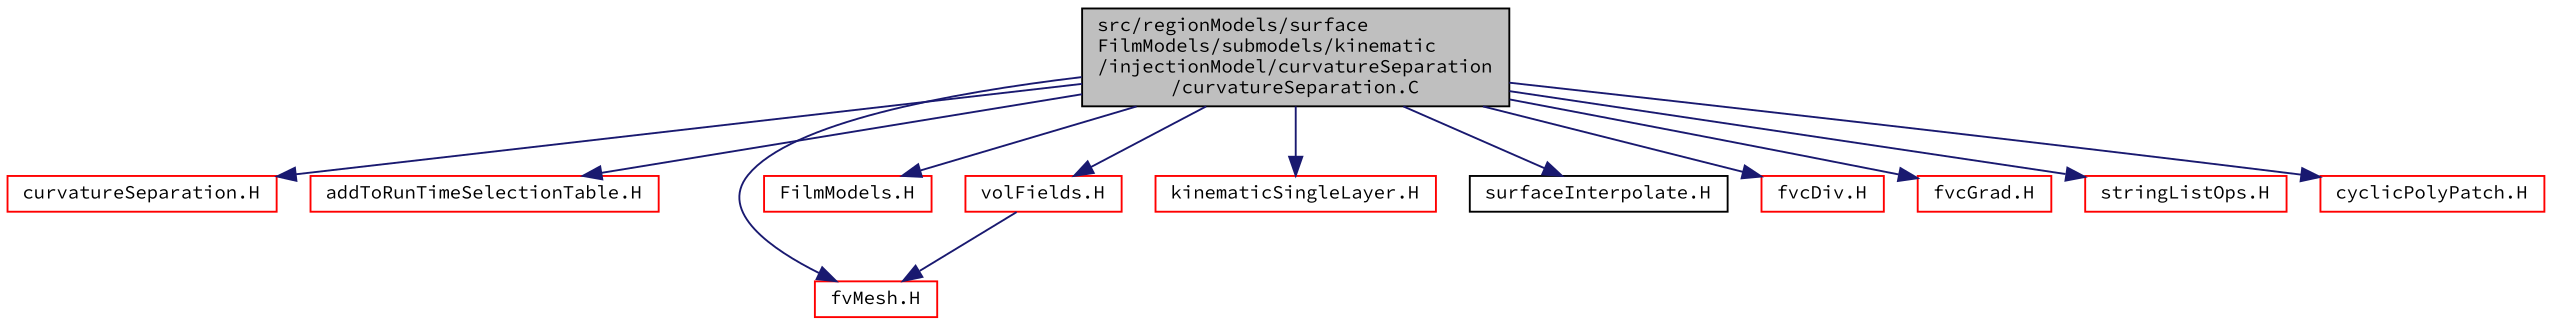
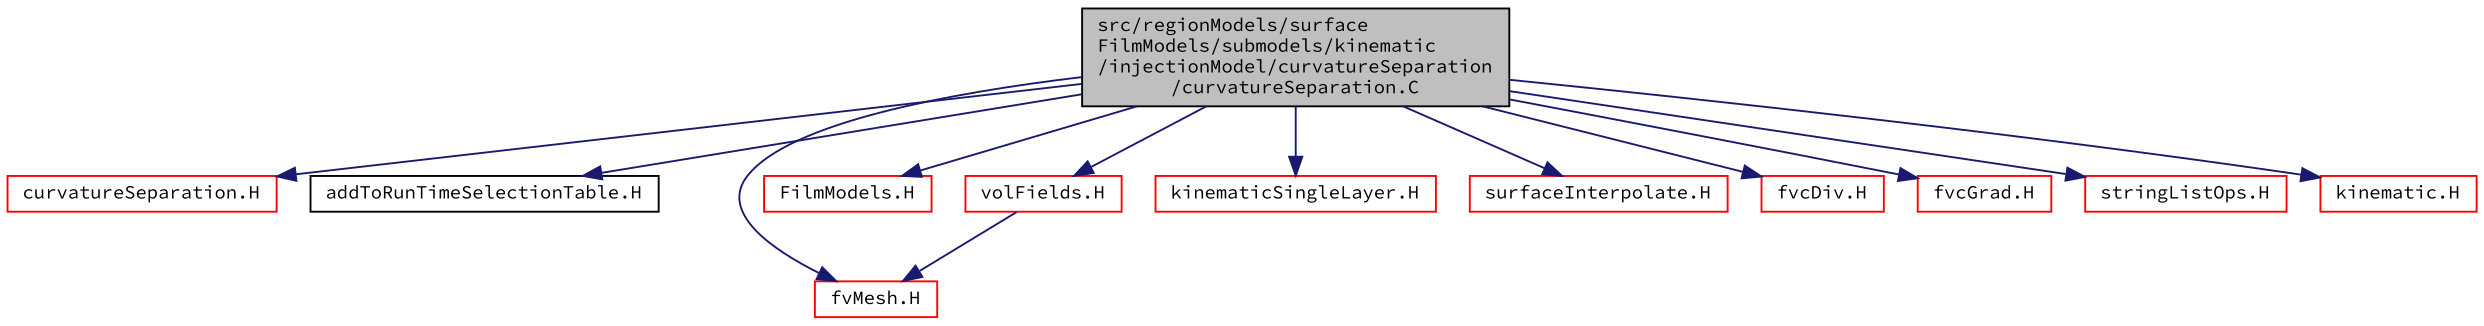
(485, 194) -> (485, 194)
(1599, 194) -> (1599, 194)
(2432, 194) -> (2399, 194)
